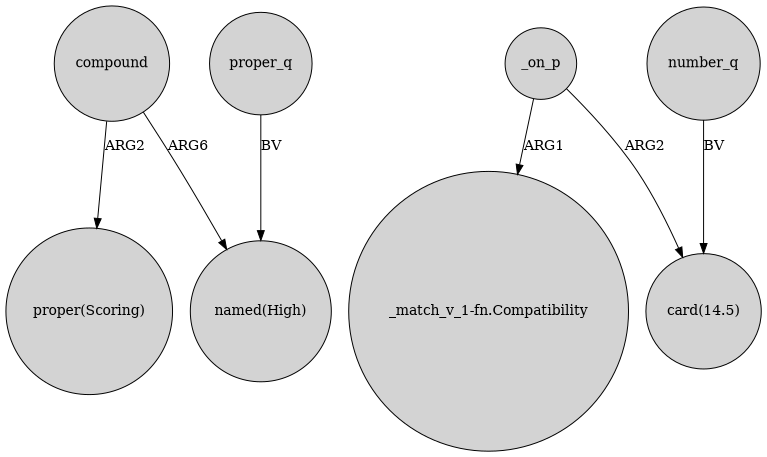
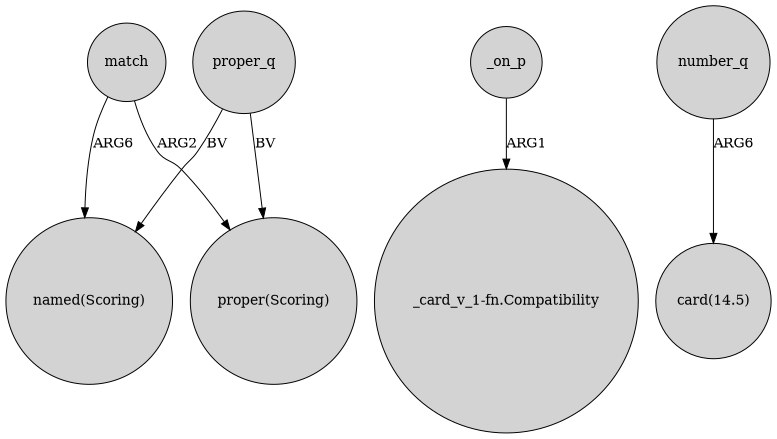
(112, 64) -> (127, 62)
(714, 146) -> (734, 144)
none -> (256, 161)
(631, 162) -> none
(261, 311) -> (89, 301)
(489, 311) -> (506, 301)
